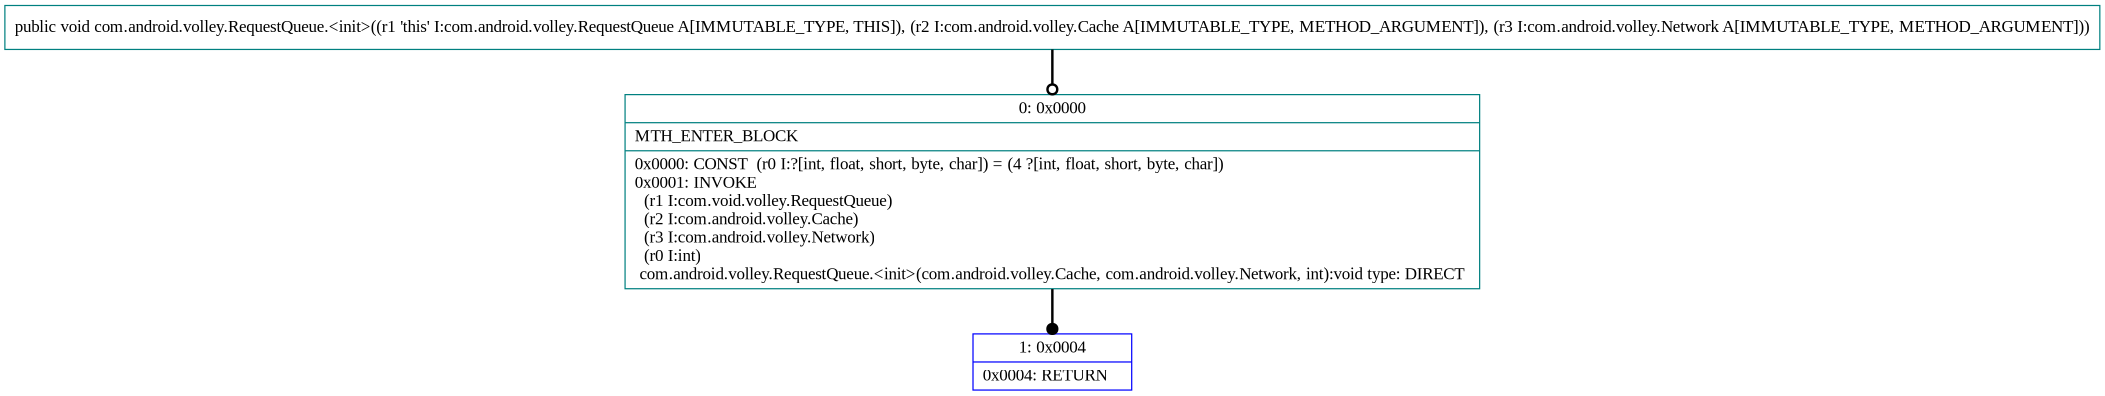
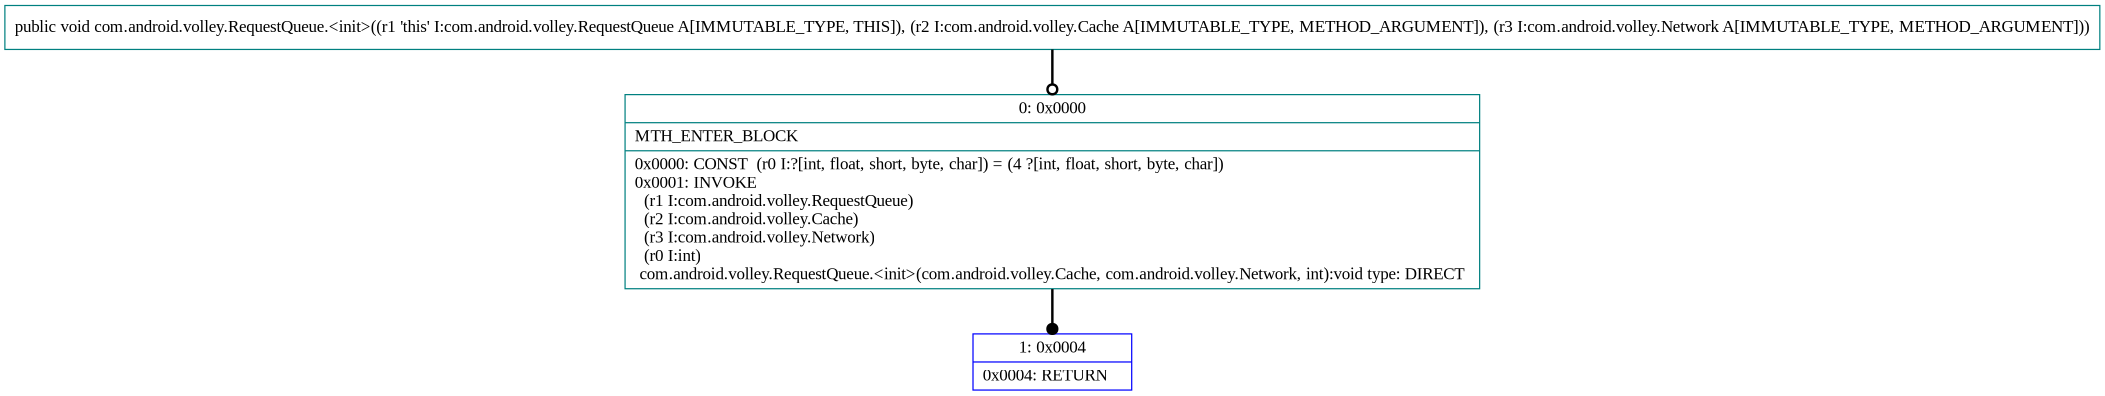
(764, 201) -> (775, 201)
